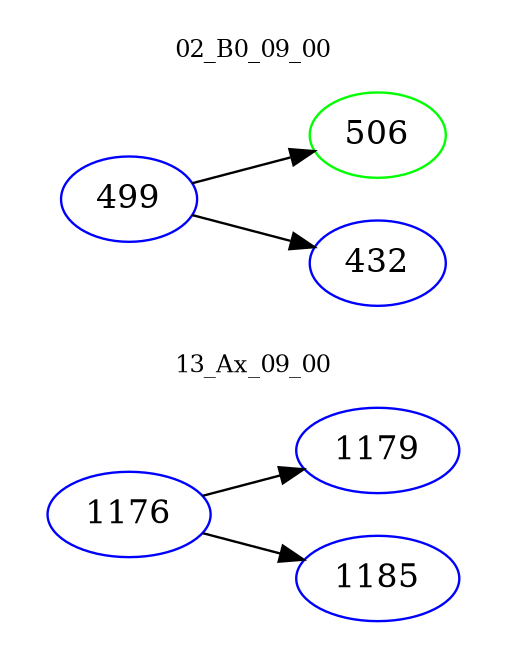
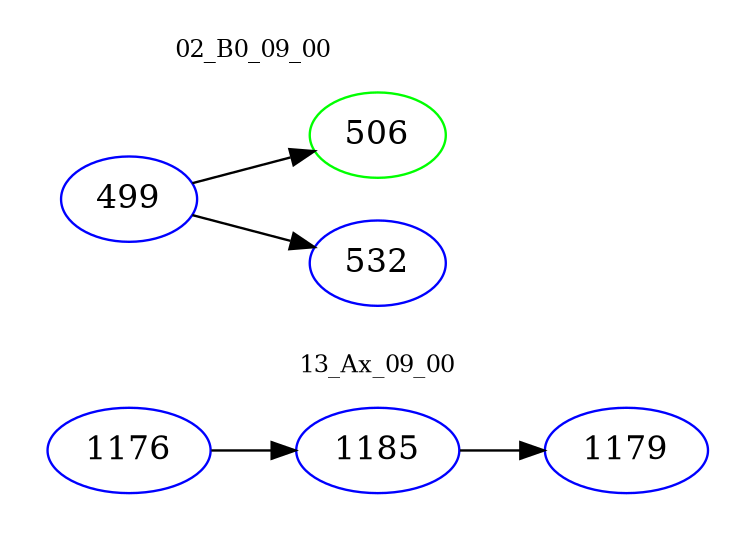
(378, 263) -> (378, 263)
(242, 486) -> (490, 450)
